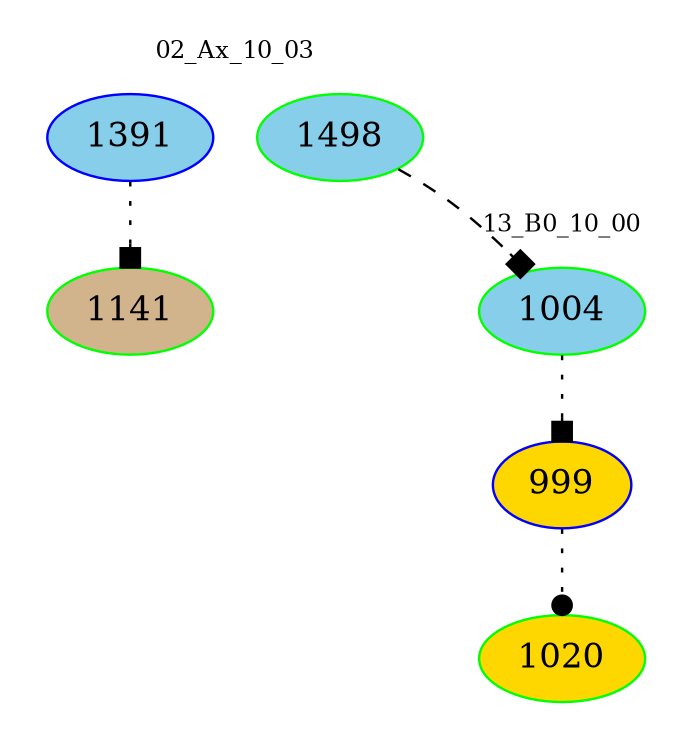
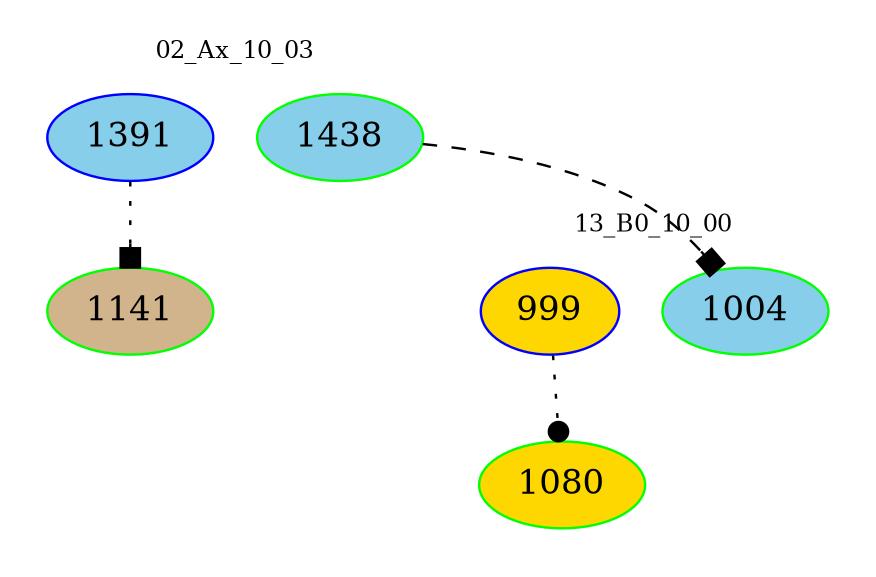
(340, 138) -> (340, 138)
(562, 386) -> none
(562, 659) -> (562, 485)
